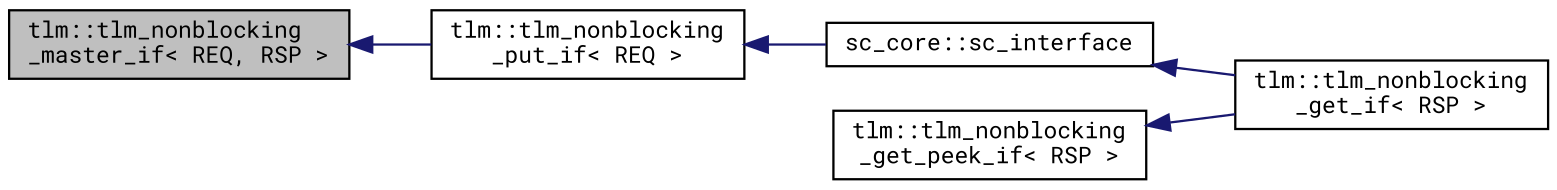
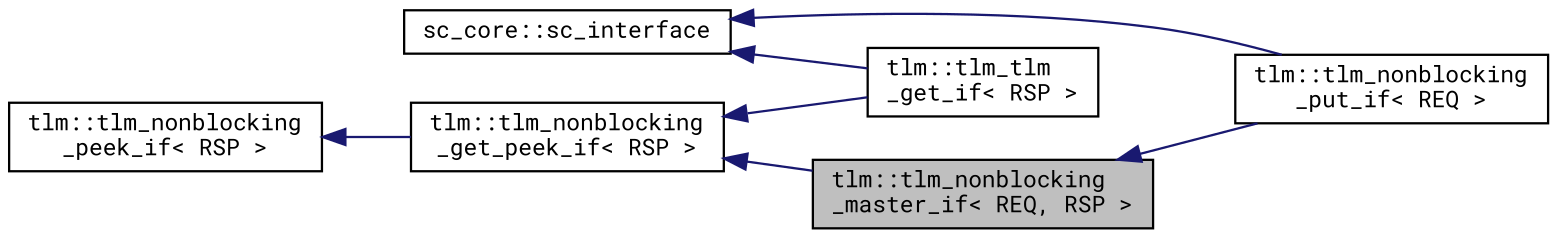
(797, 45) -> (1020, 16)
(1392, 95) -> (983, 82)
none -> (166, 137)
none -> (780, 166)
